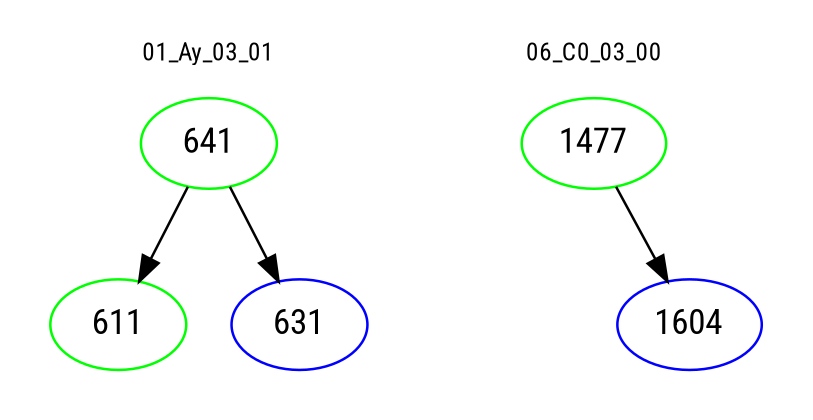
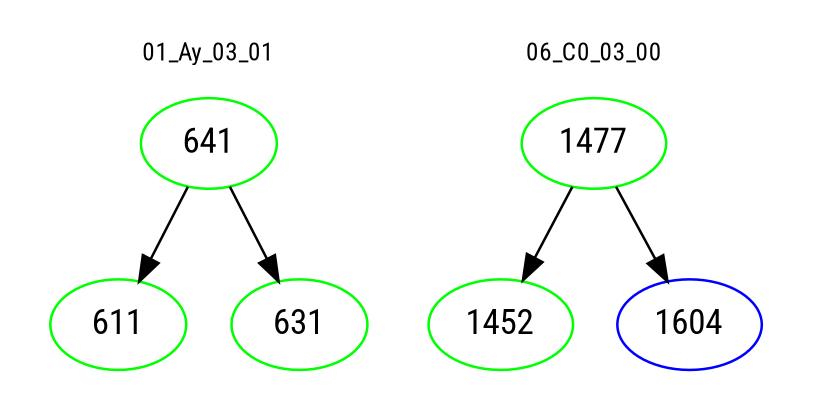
(299, 325) -> (299, 325)
none -> (501, 325)
